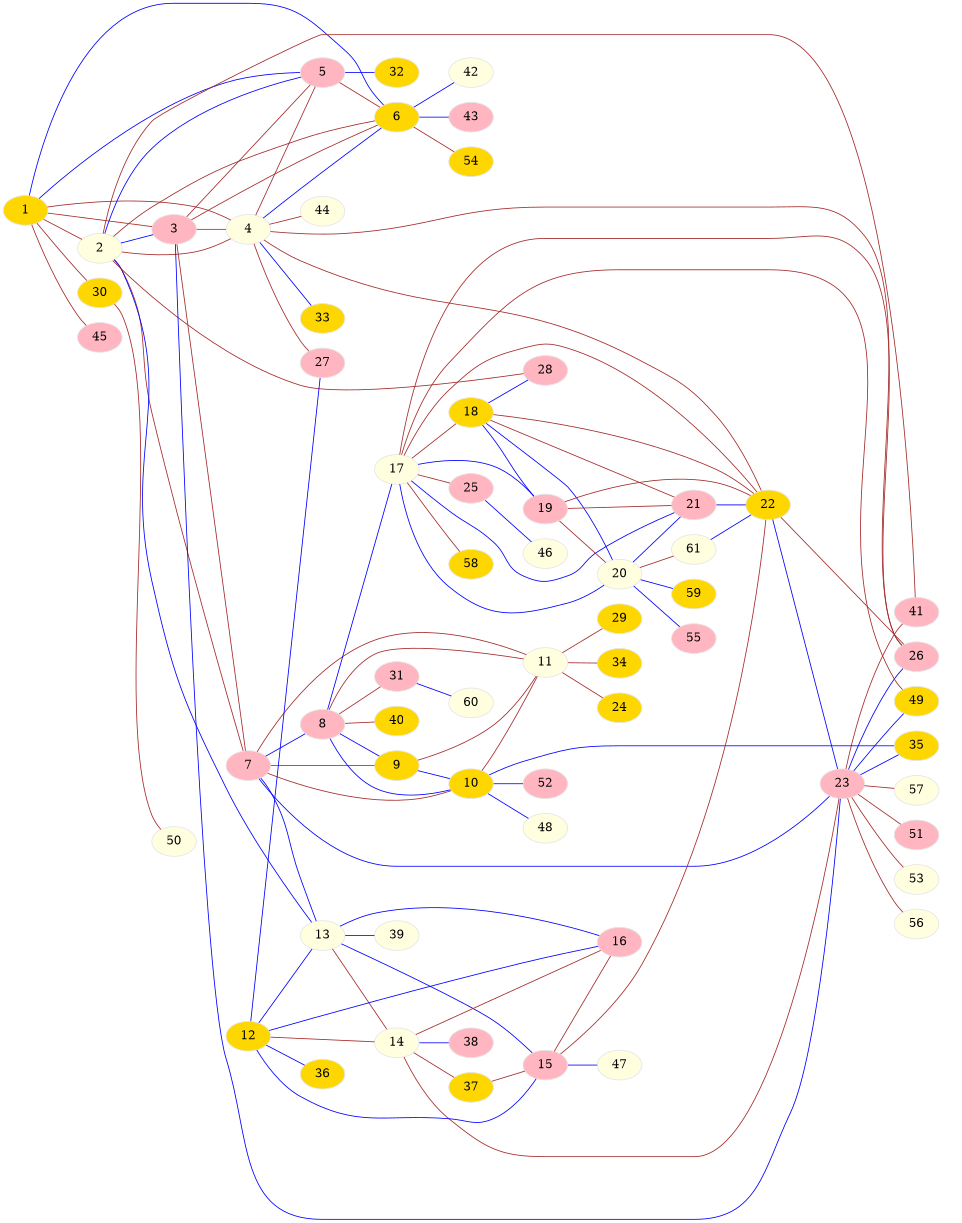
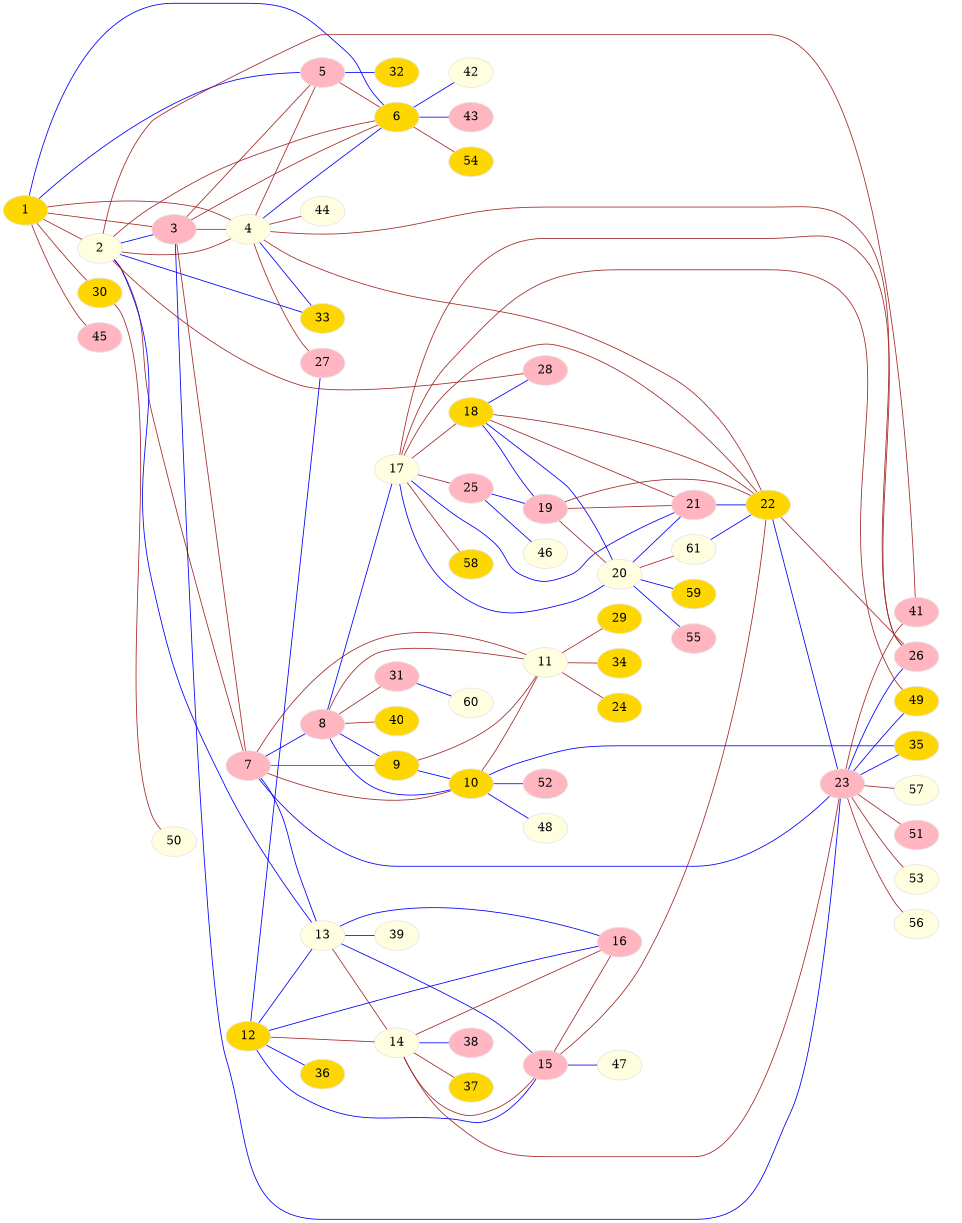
(179, 127) -> (211, 283)
(481, 463) -> (508, 499)
(508, 1076) -> (462, 1115)
